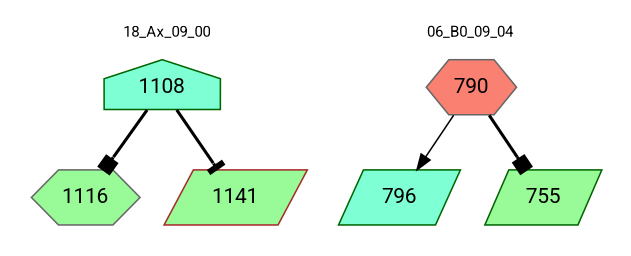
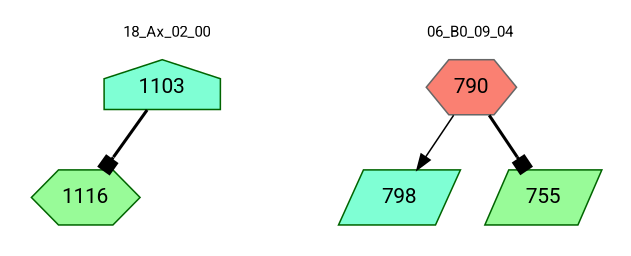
(168, 33) -> (168, 33)
(162, 87) -> (162, 87)
(86, 197) -> (86, 197)
(236, 197) -> none
(399, 197) -> (399, 197)
